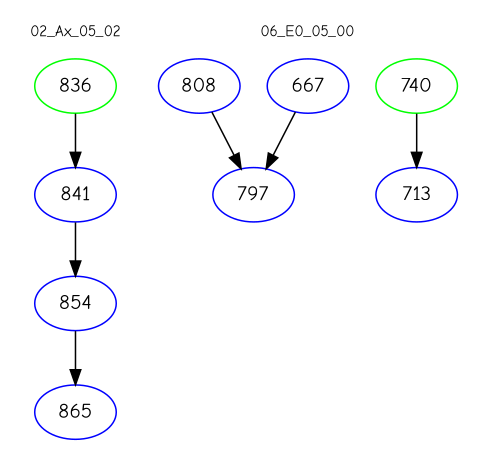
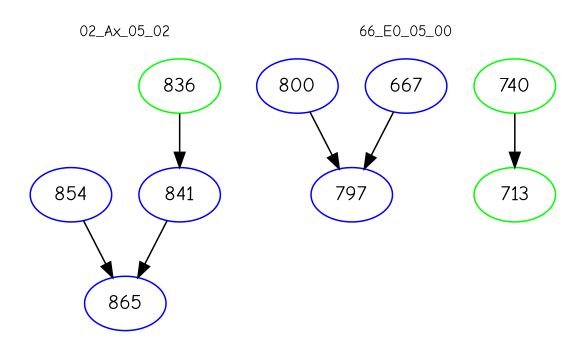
(308, 32) -> (406, 32)
(199, 86) -> (297, 86)
(417, 195) -> (515, 195)
(75, 242) -> (156, 242)
